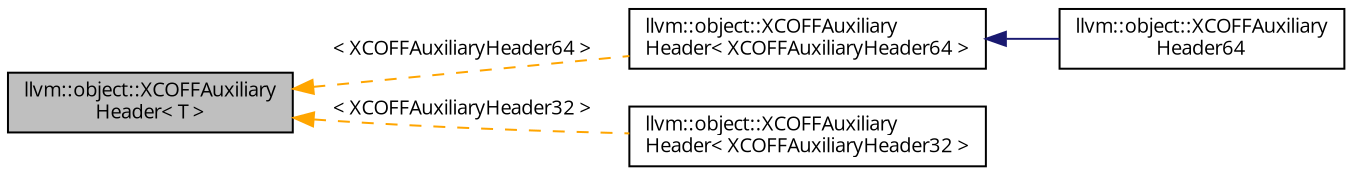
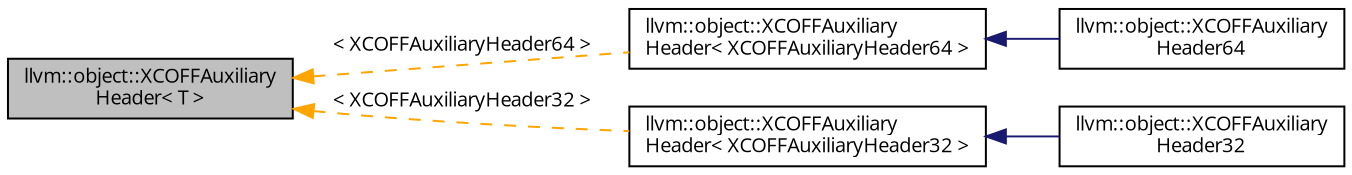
none -> (1202, 136)
